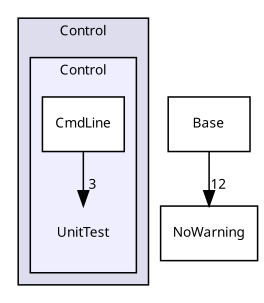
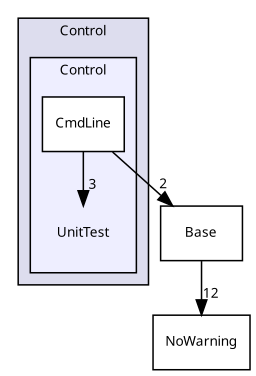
none -> (127, 165)
